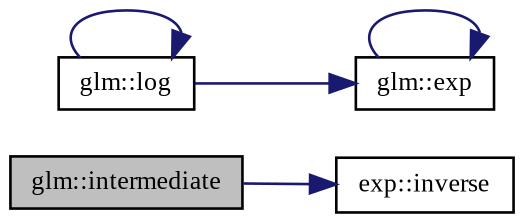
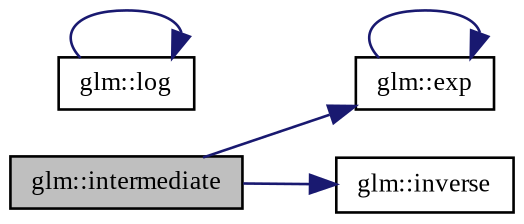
(262, 83) -> (266, 136)
(425, 185) -> (425, 185)
